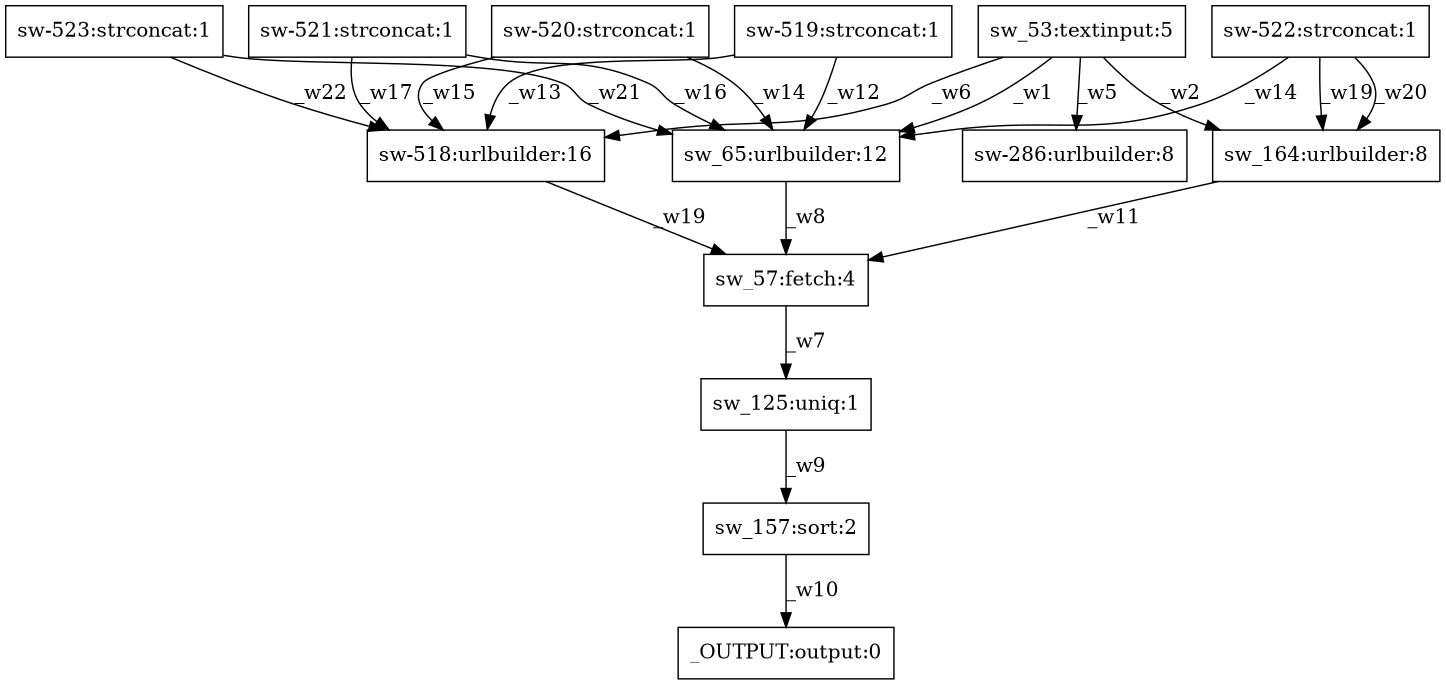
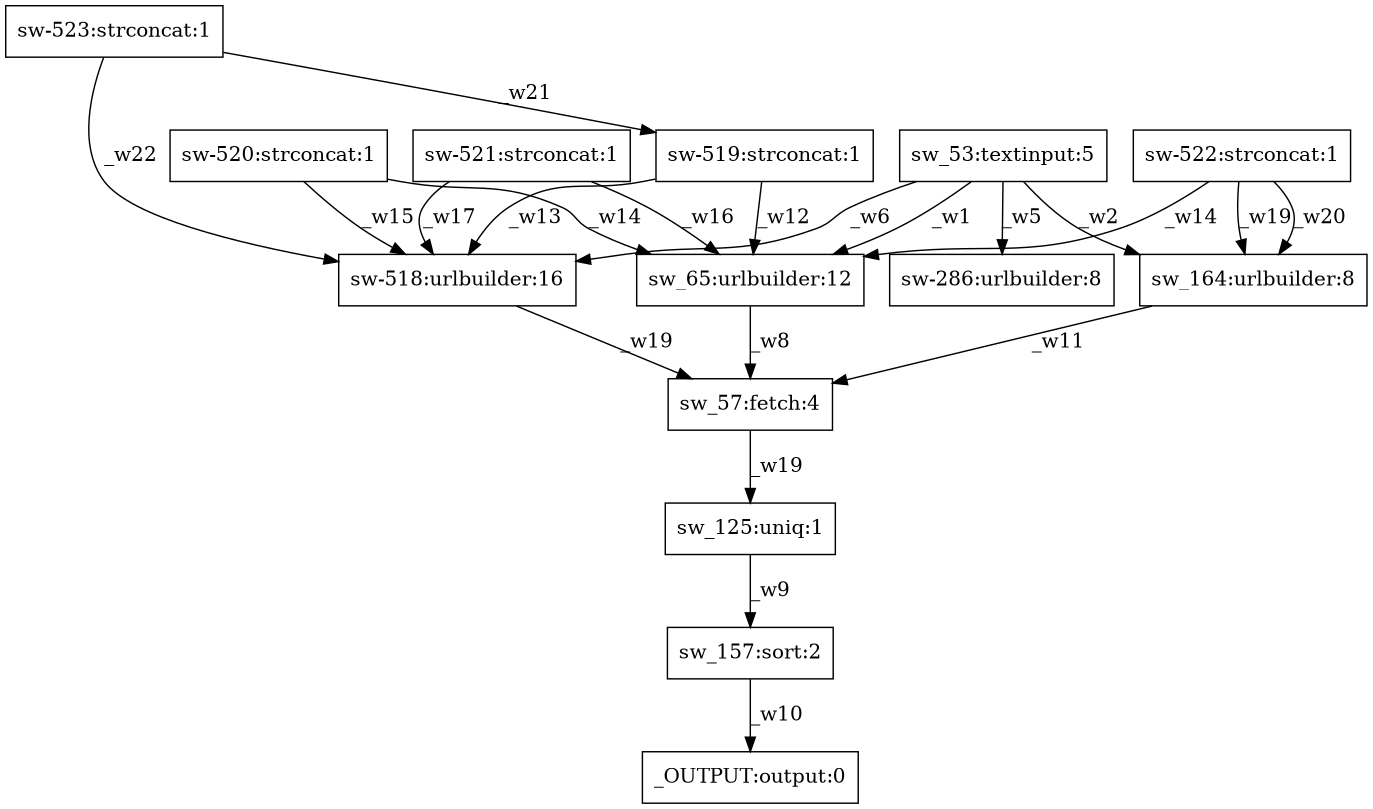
(437, 65) -> (432, 90)
(806, 342) -> (777, 467)
